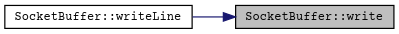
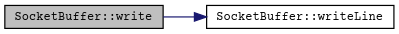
(208, 17) -> (179, 17)
